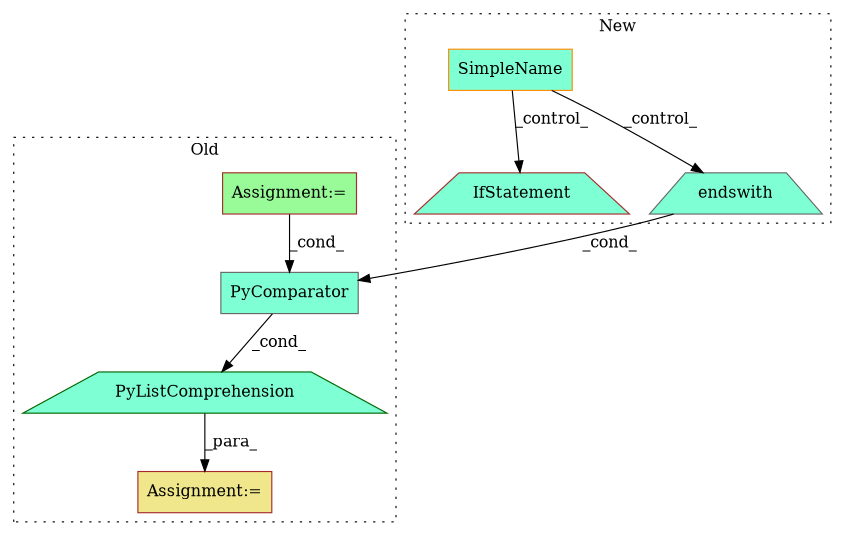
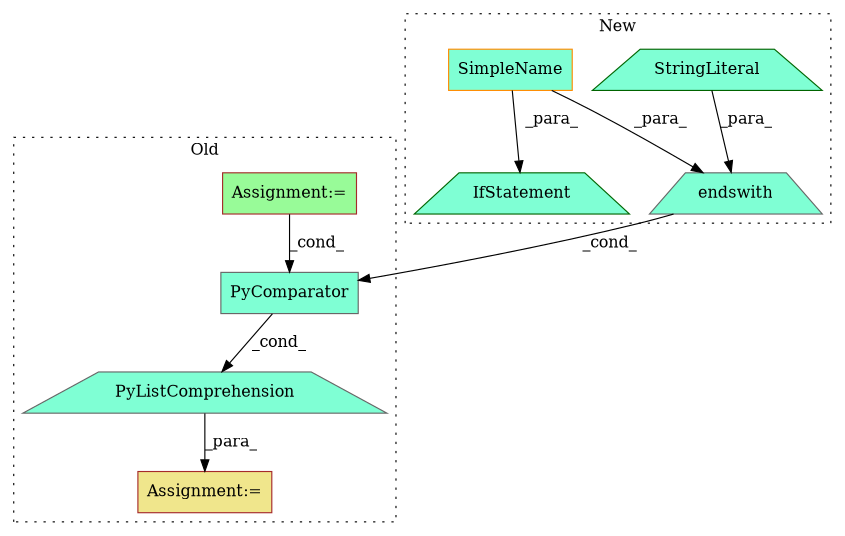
none -> (707, 70)
(552, 120) -> (552, 120)
(660, 120) -> (660, 120)
(522, 193) -> (522, 193)
(205, 393) -> (205, 393)
